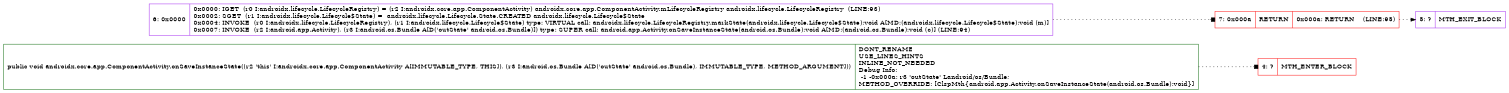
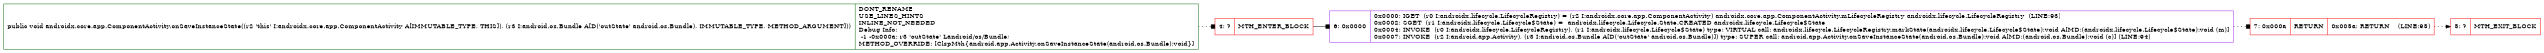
(1346, 19) -> (2381, 26)
(1461, 20) -> (2496, 27)
none -> (1319, 27)
